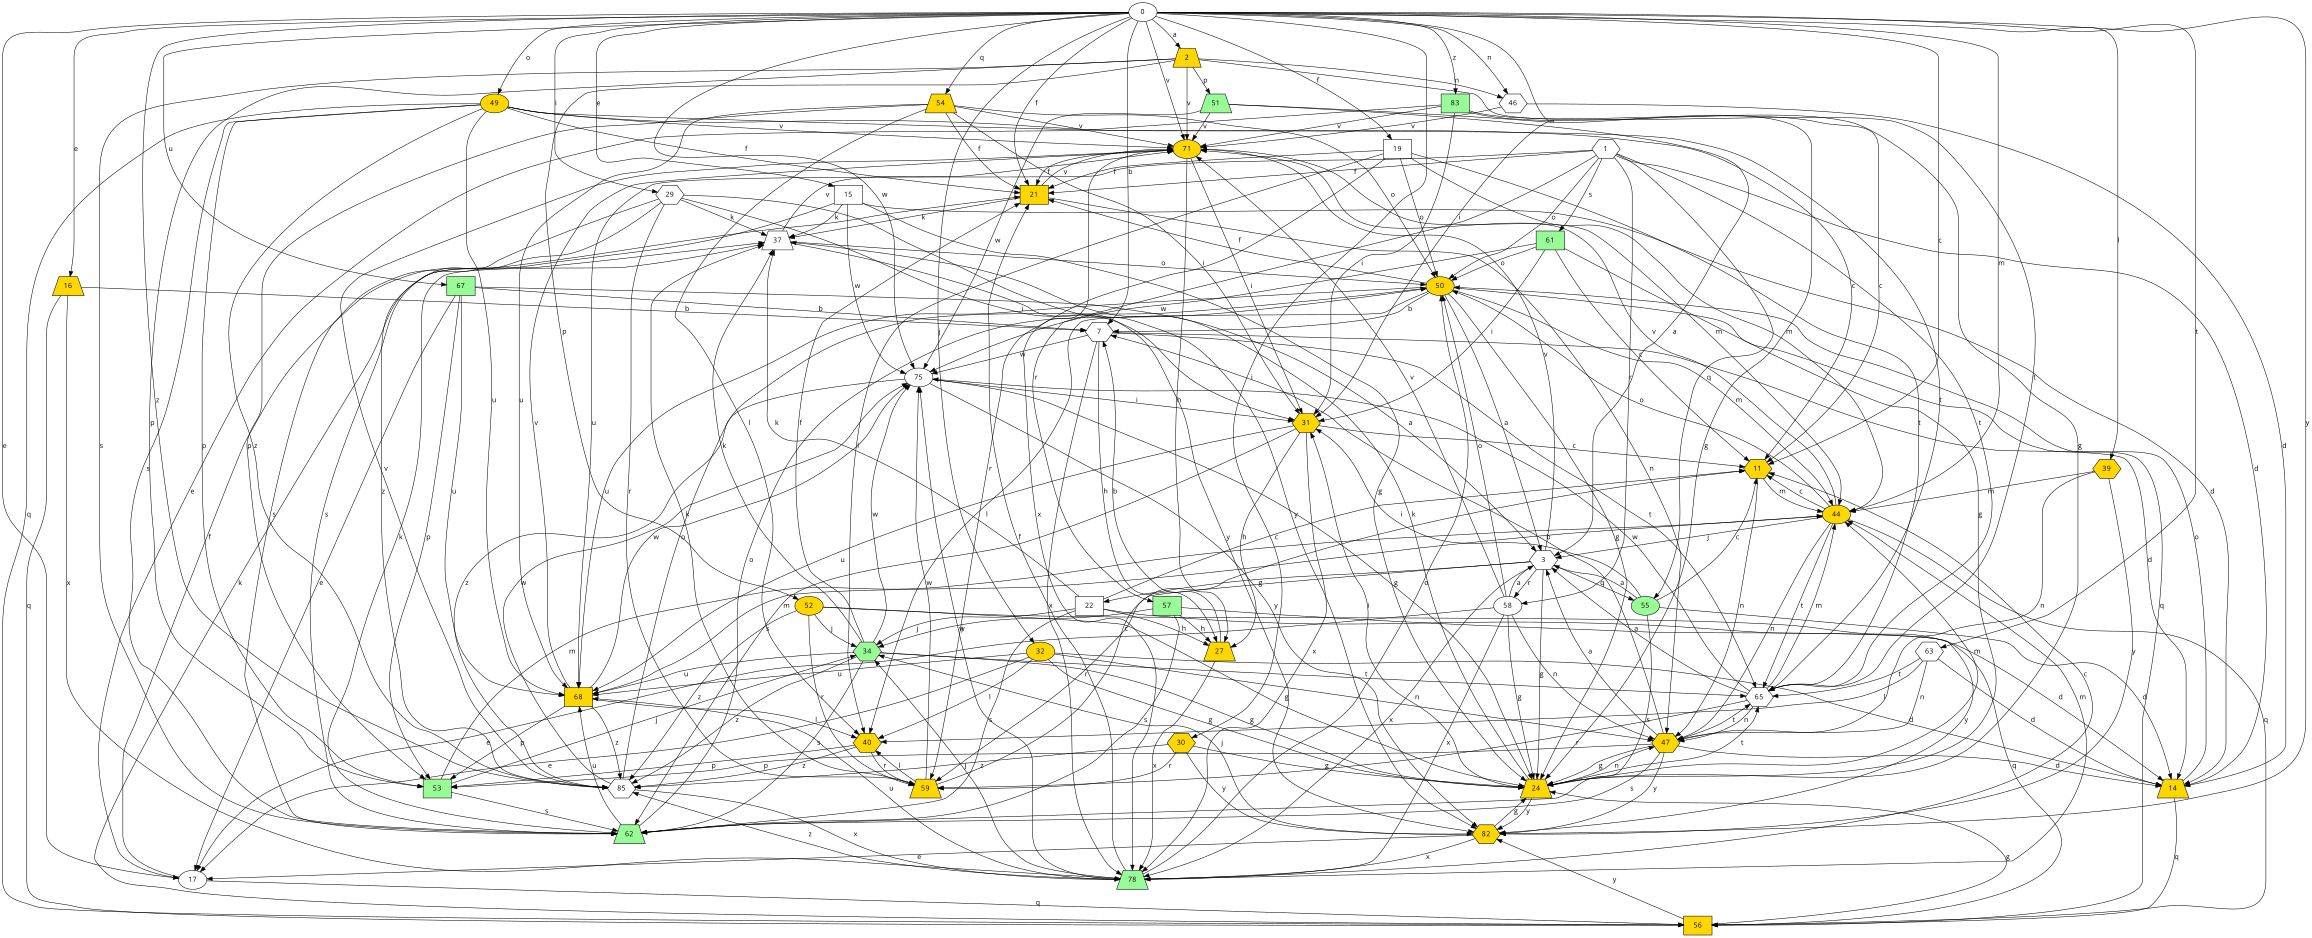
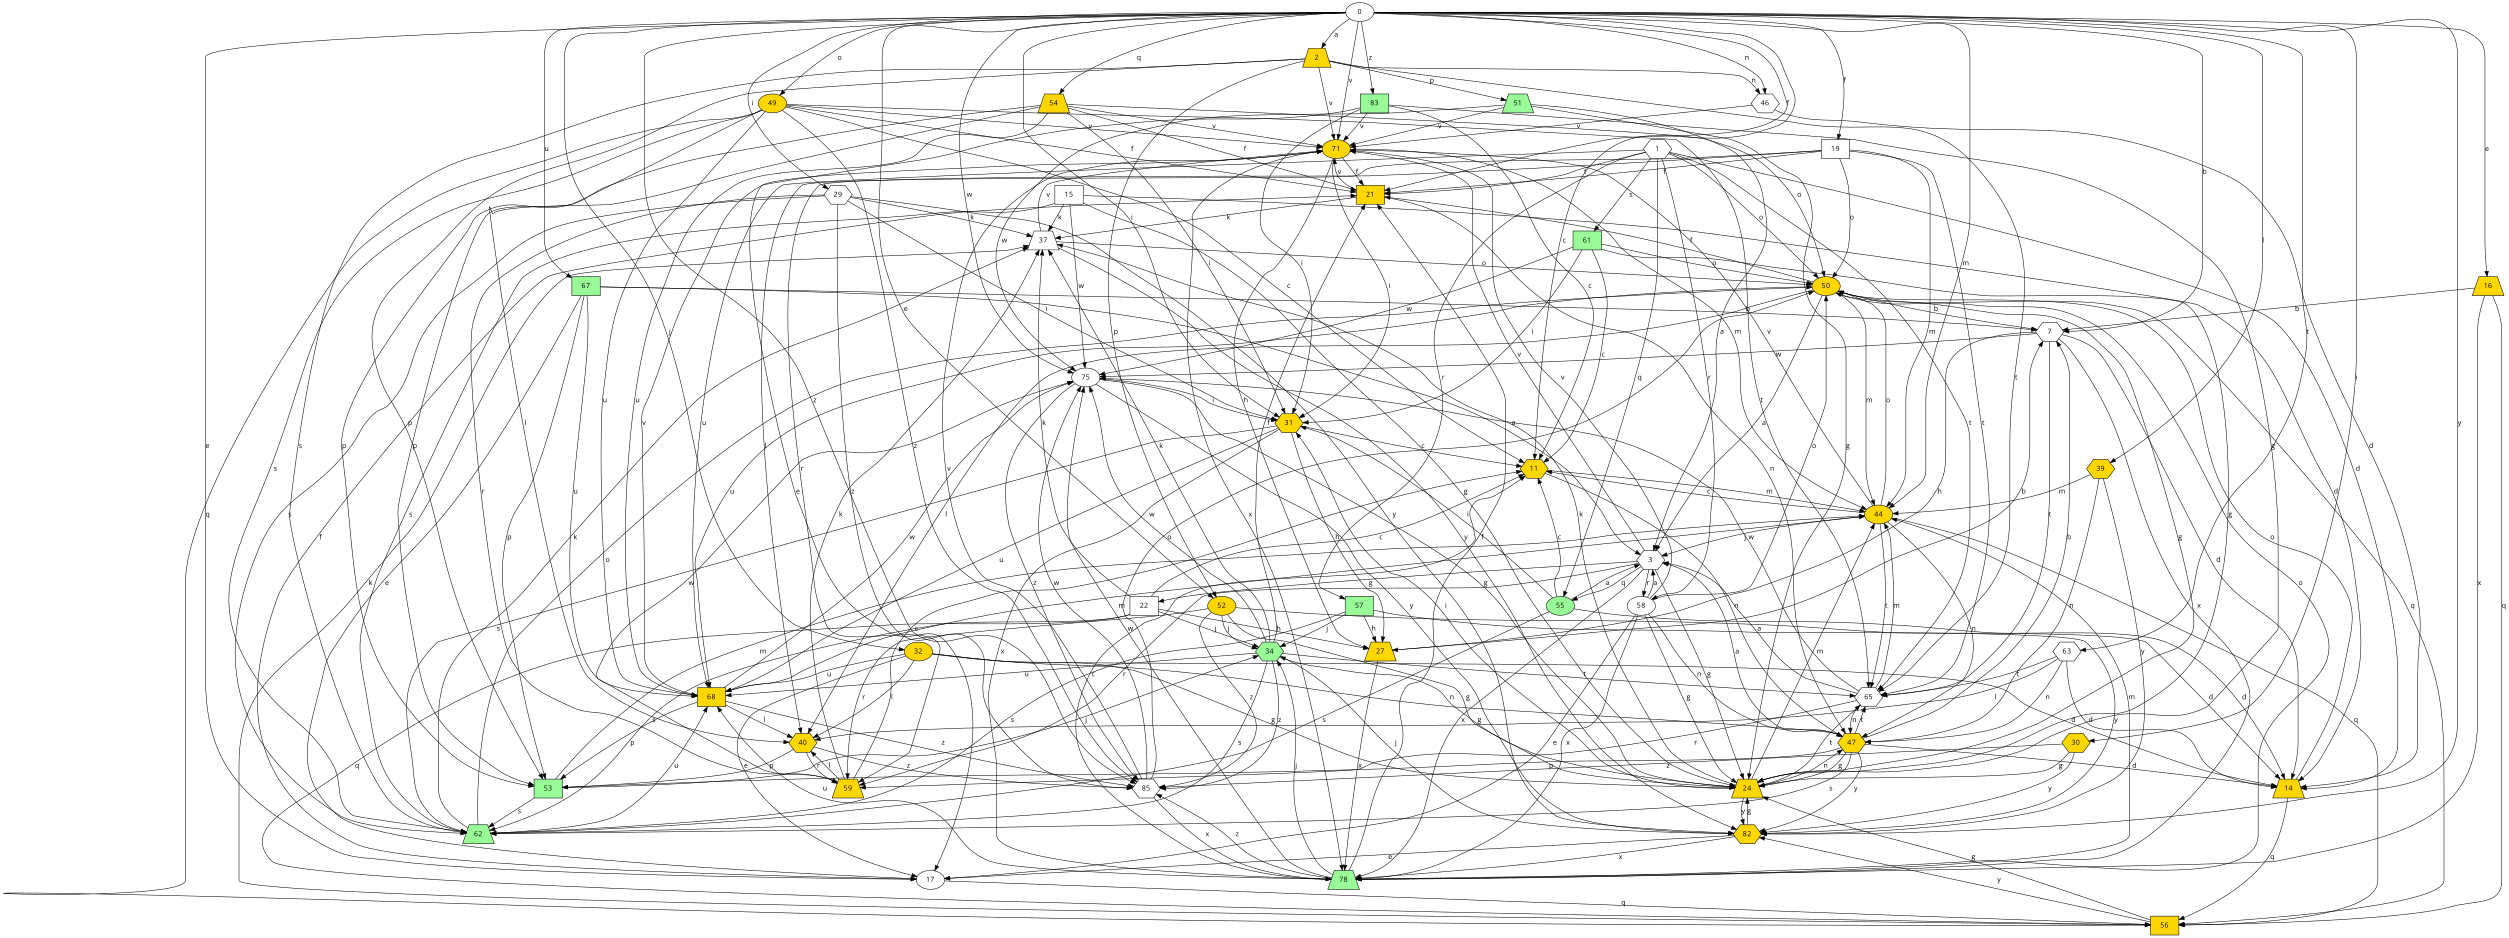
(667, 29) -> (882, 153)
(1124, 779) -> none
